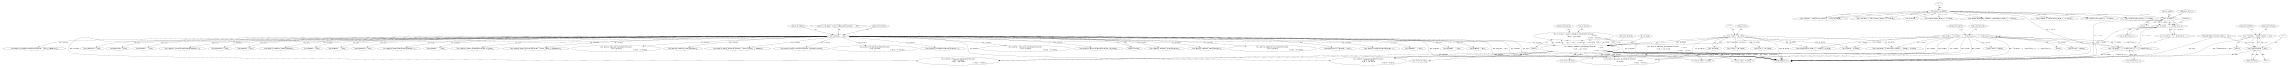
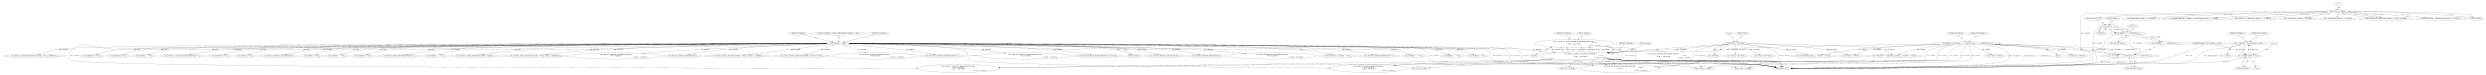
(2056, 13) -> (2214, 14)
